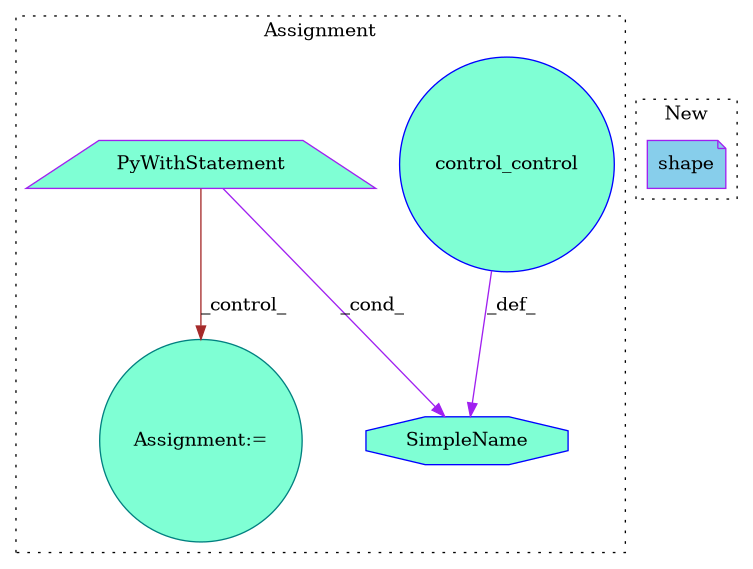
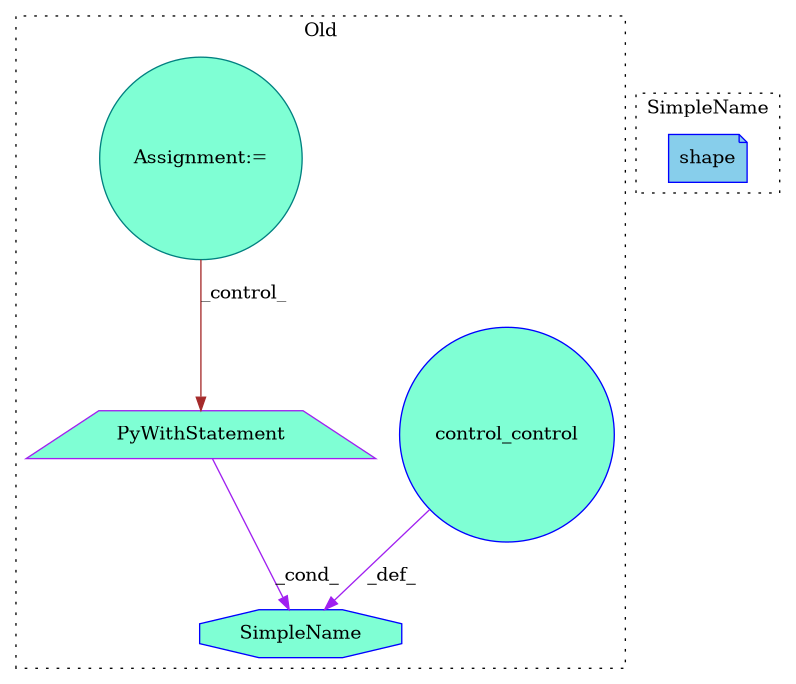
(321, 31) -> (321, 31)
(687, 115) -> (708, 108)
(687, 164) -> (708, 158)
(201, 257) -> (201, 328)
